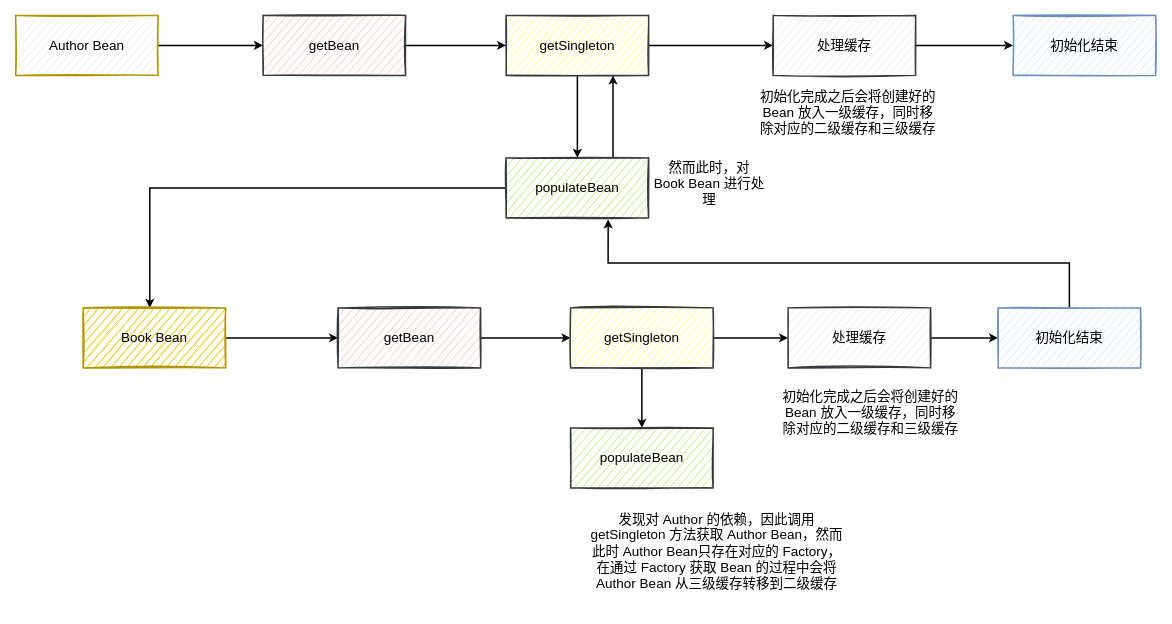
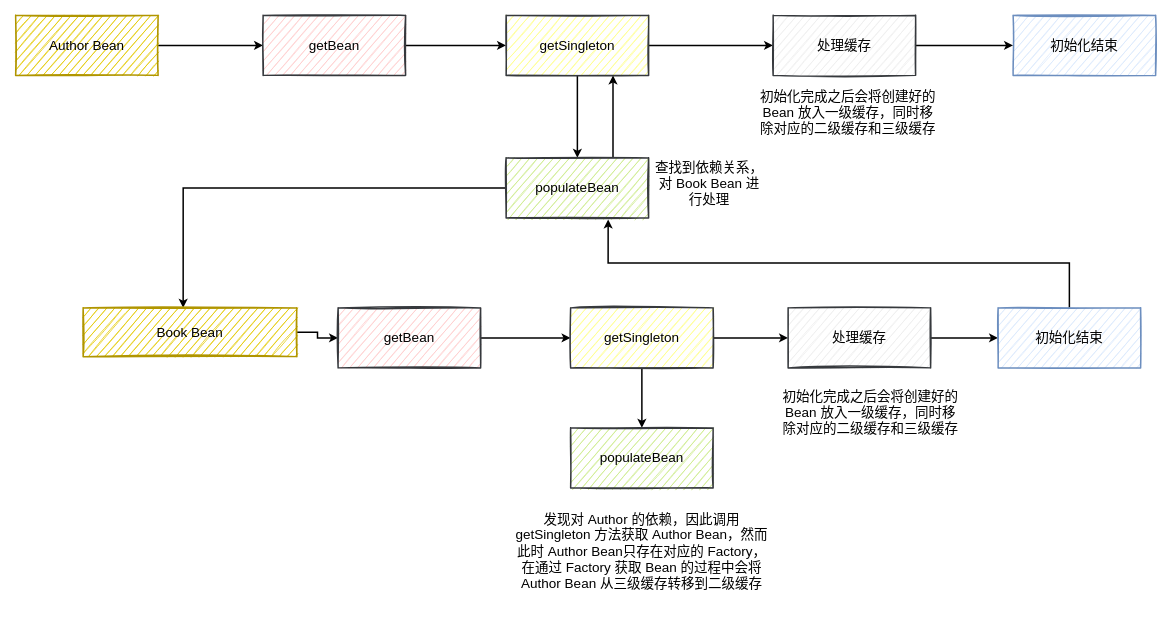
(87, 45) -> (87, 45)
(709, 184) -> (709, 184)
(154, 338) -> (190, 332)
(717, 552) -> (642, 552)
